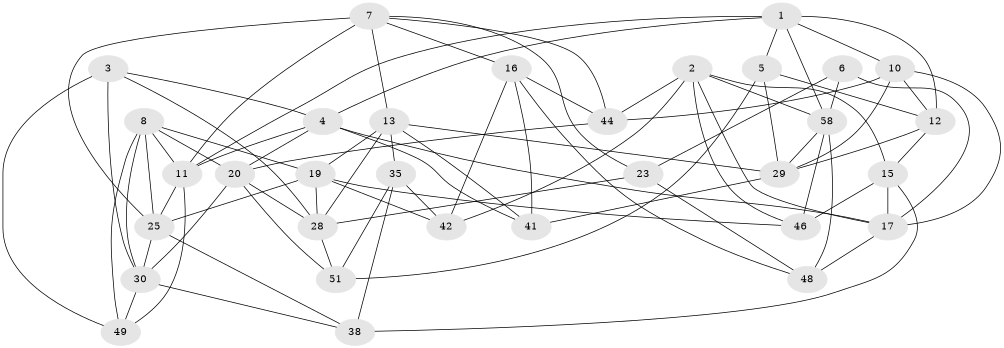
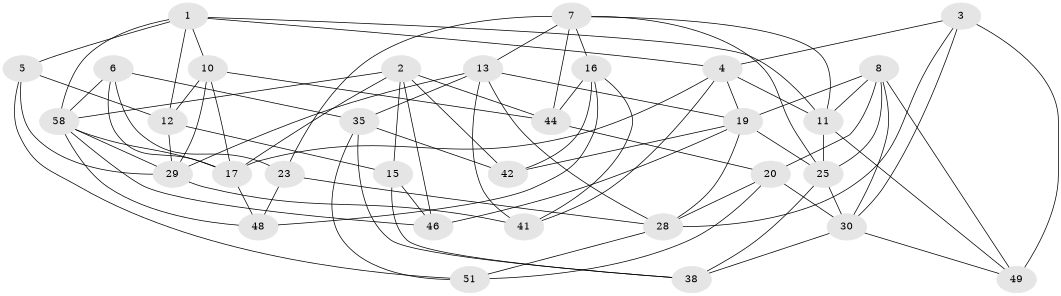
none -> (247, 97)
(279, 148) -> (733, 95)
(888, 201) -> (145, 148)
